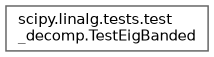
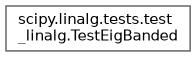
(107, 28) -> (98, 28)
